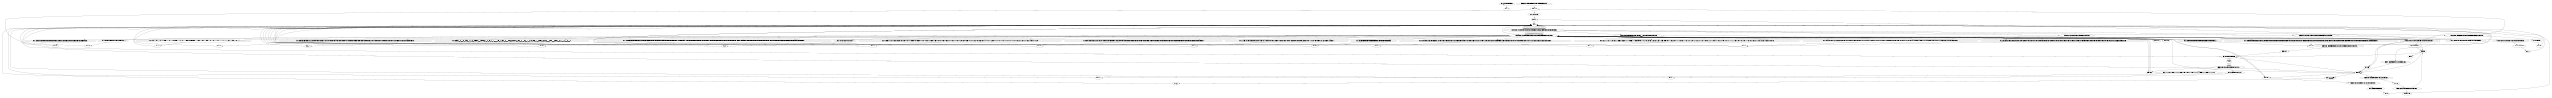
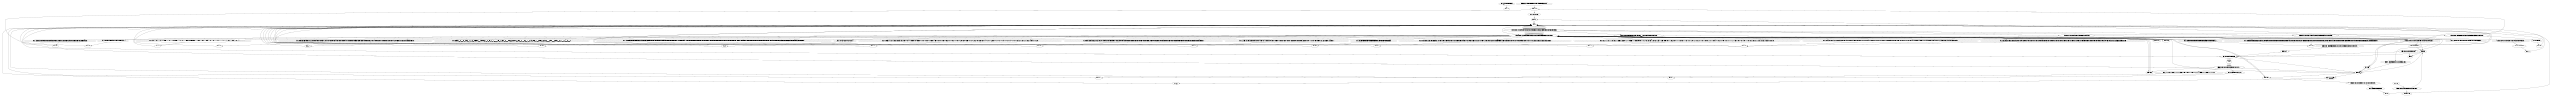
none -> (2408, 52)
(2376, 78) -> none
